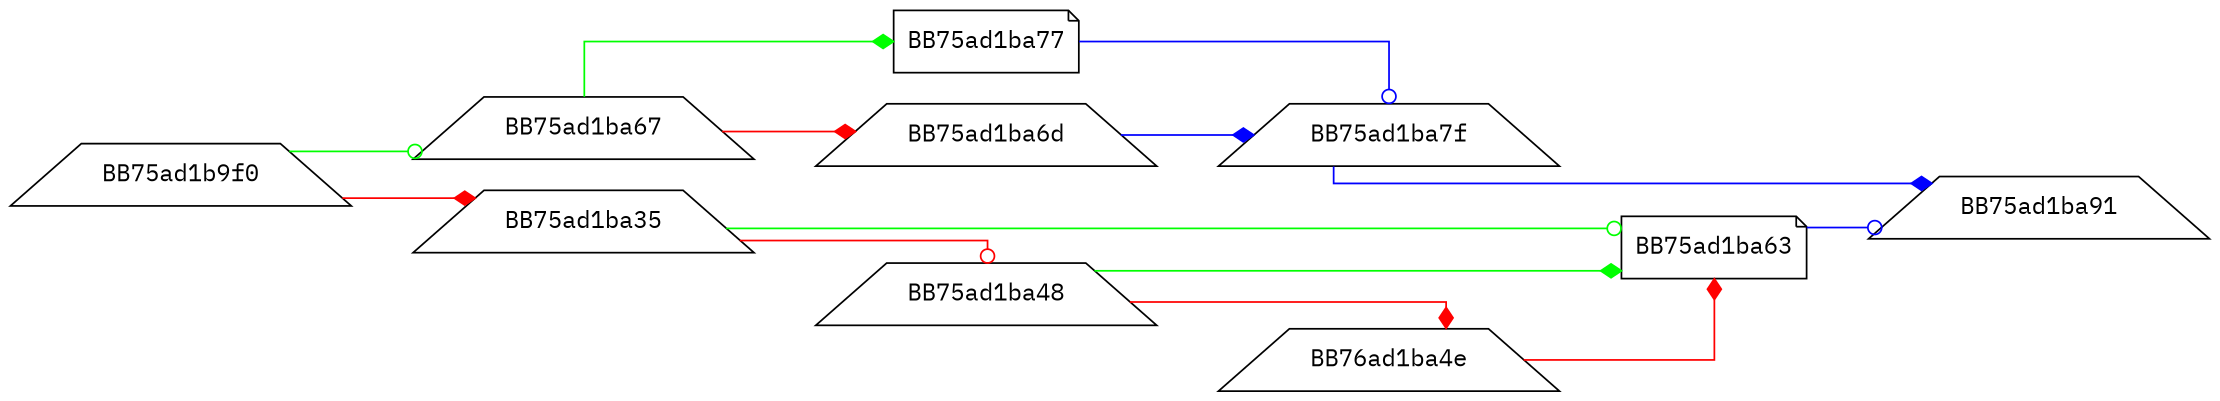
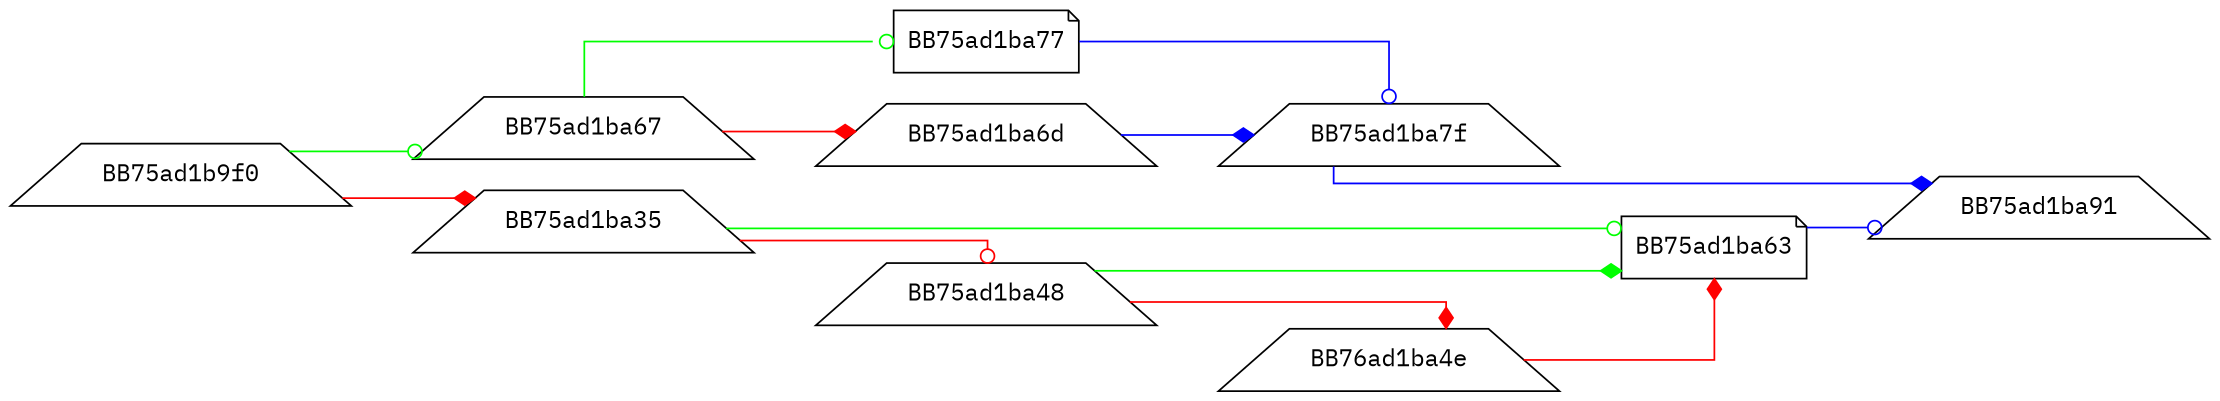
(701, 42) -> (701, 42)
